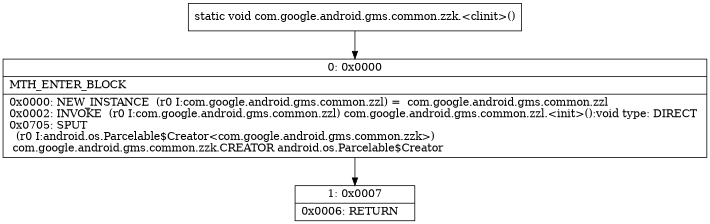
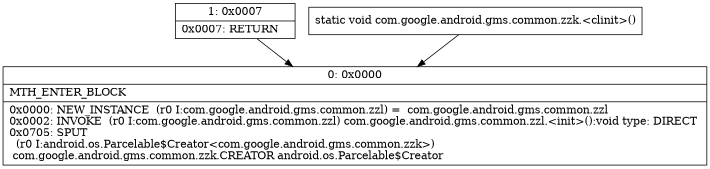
(355, 168) -> (272, 50)
(355, 212) -> (235, 29)
